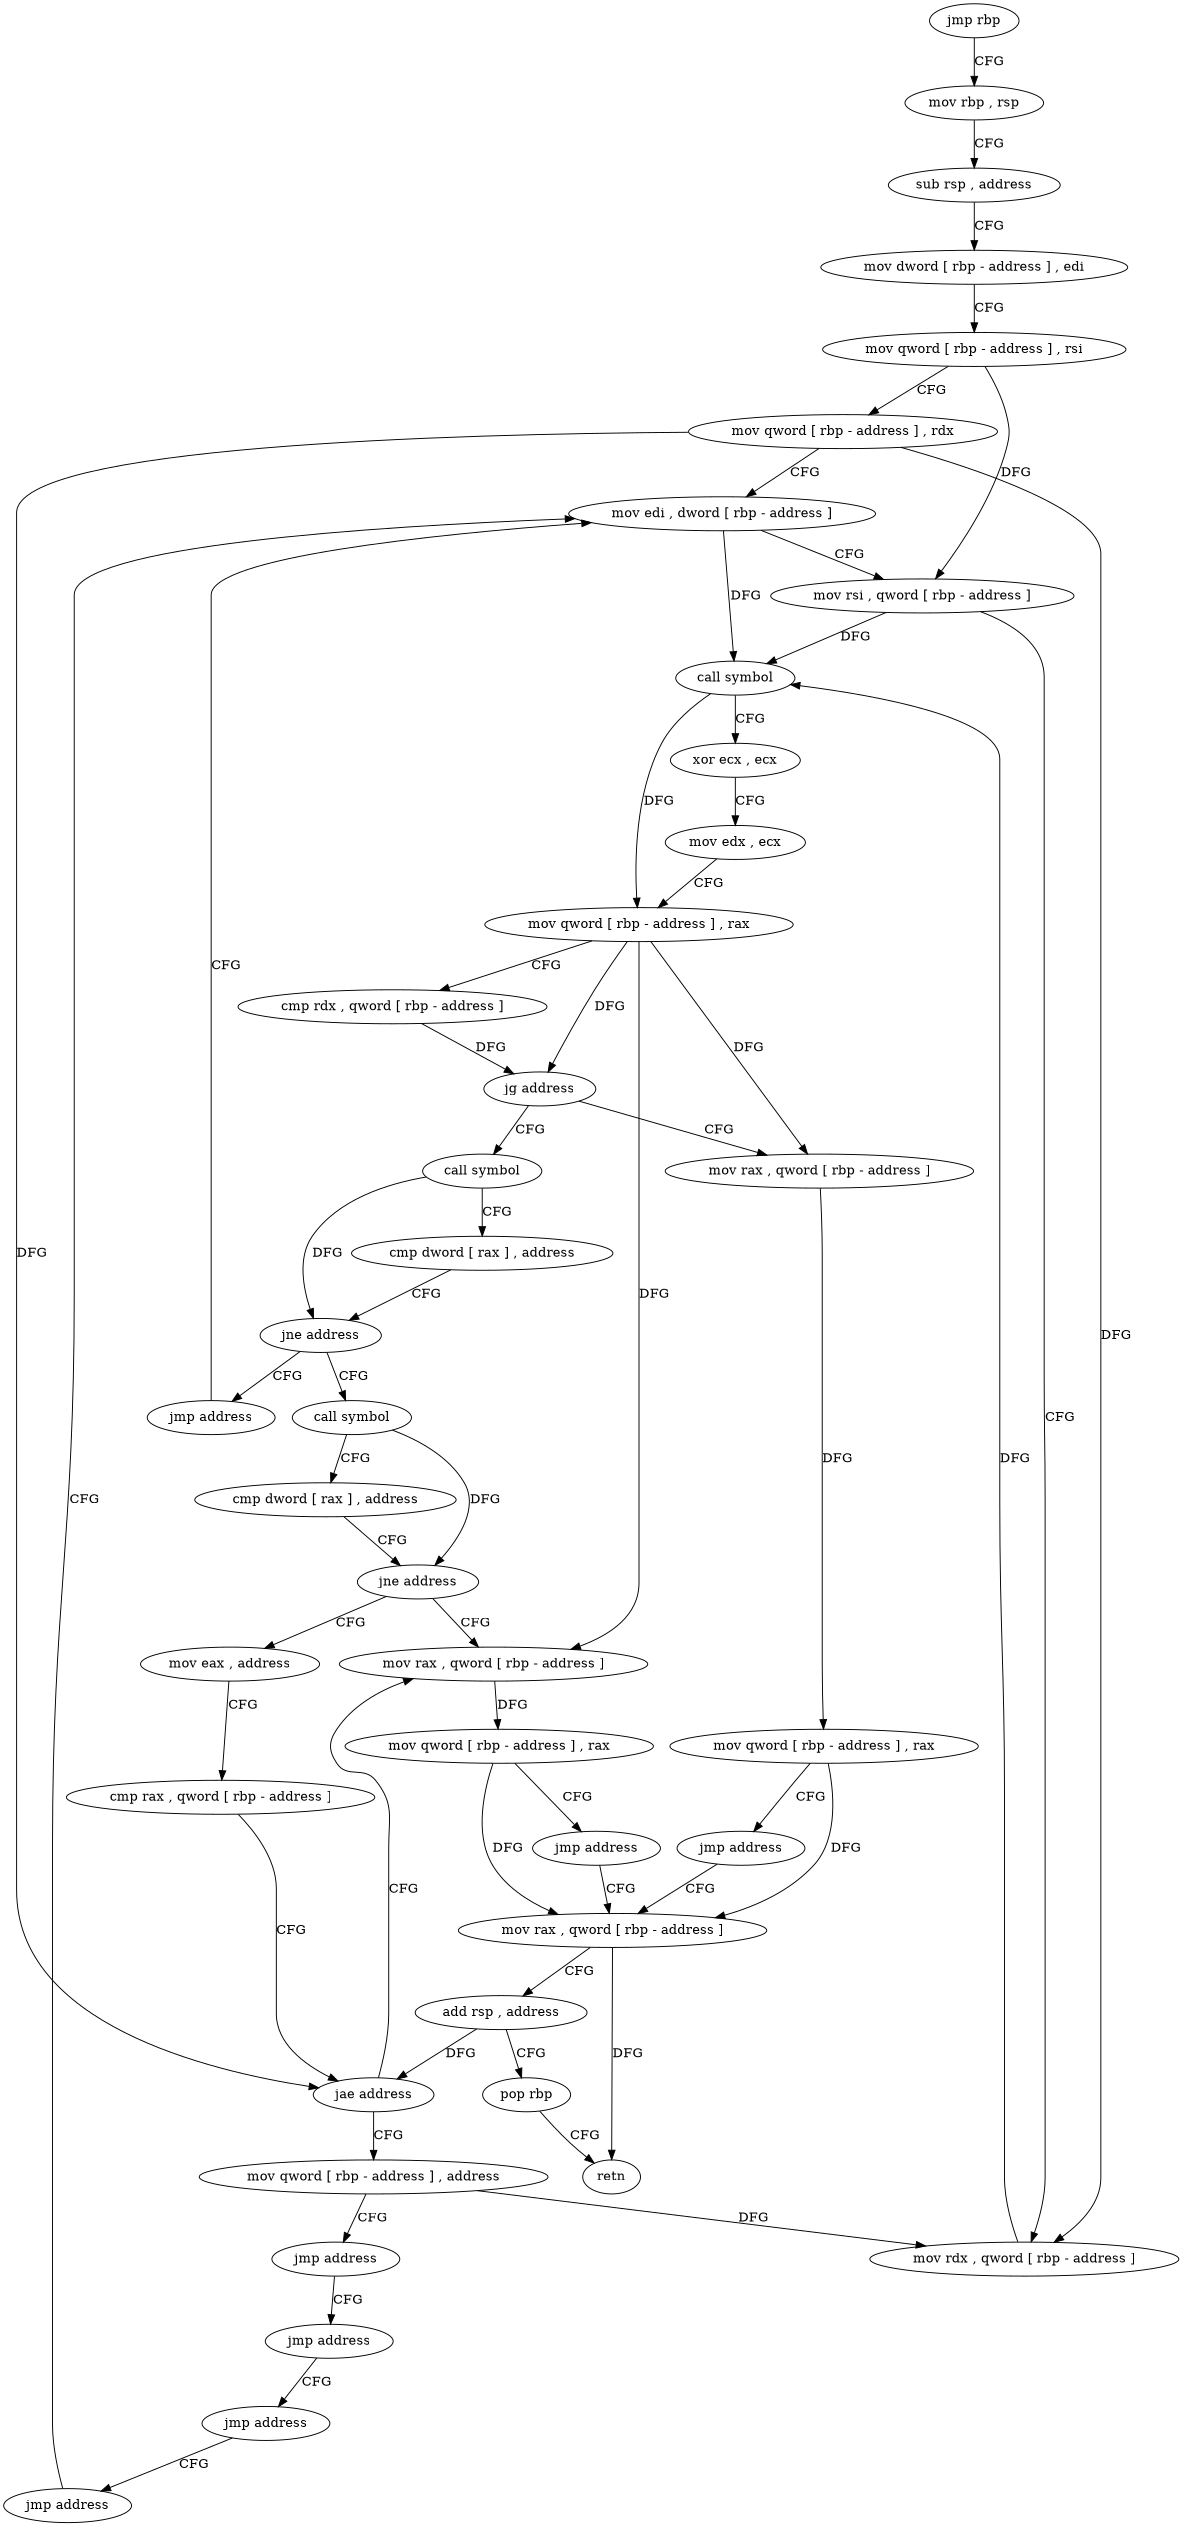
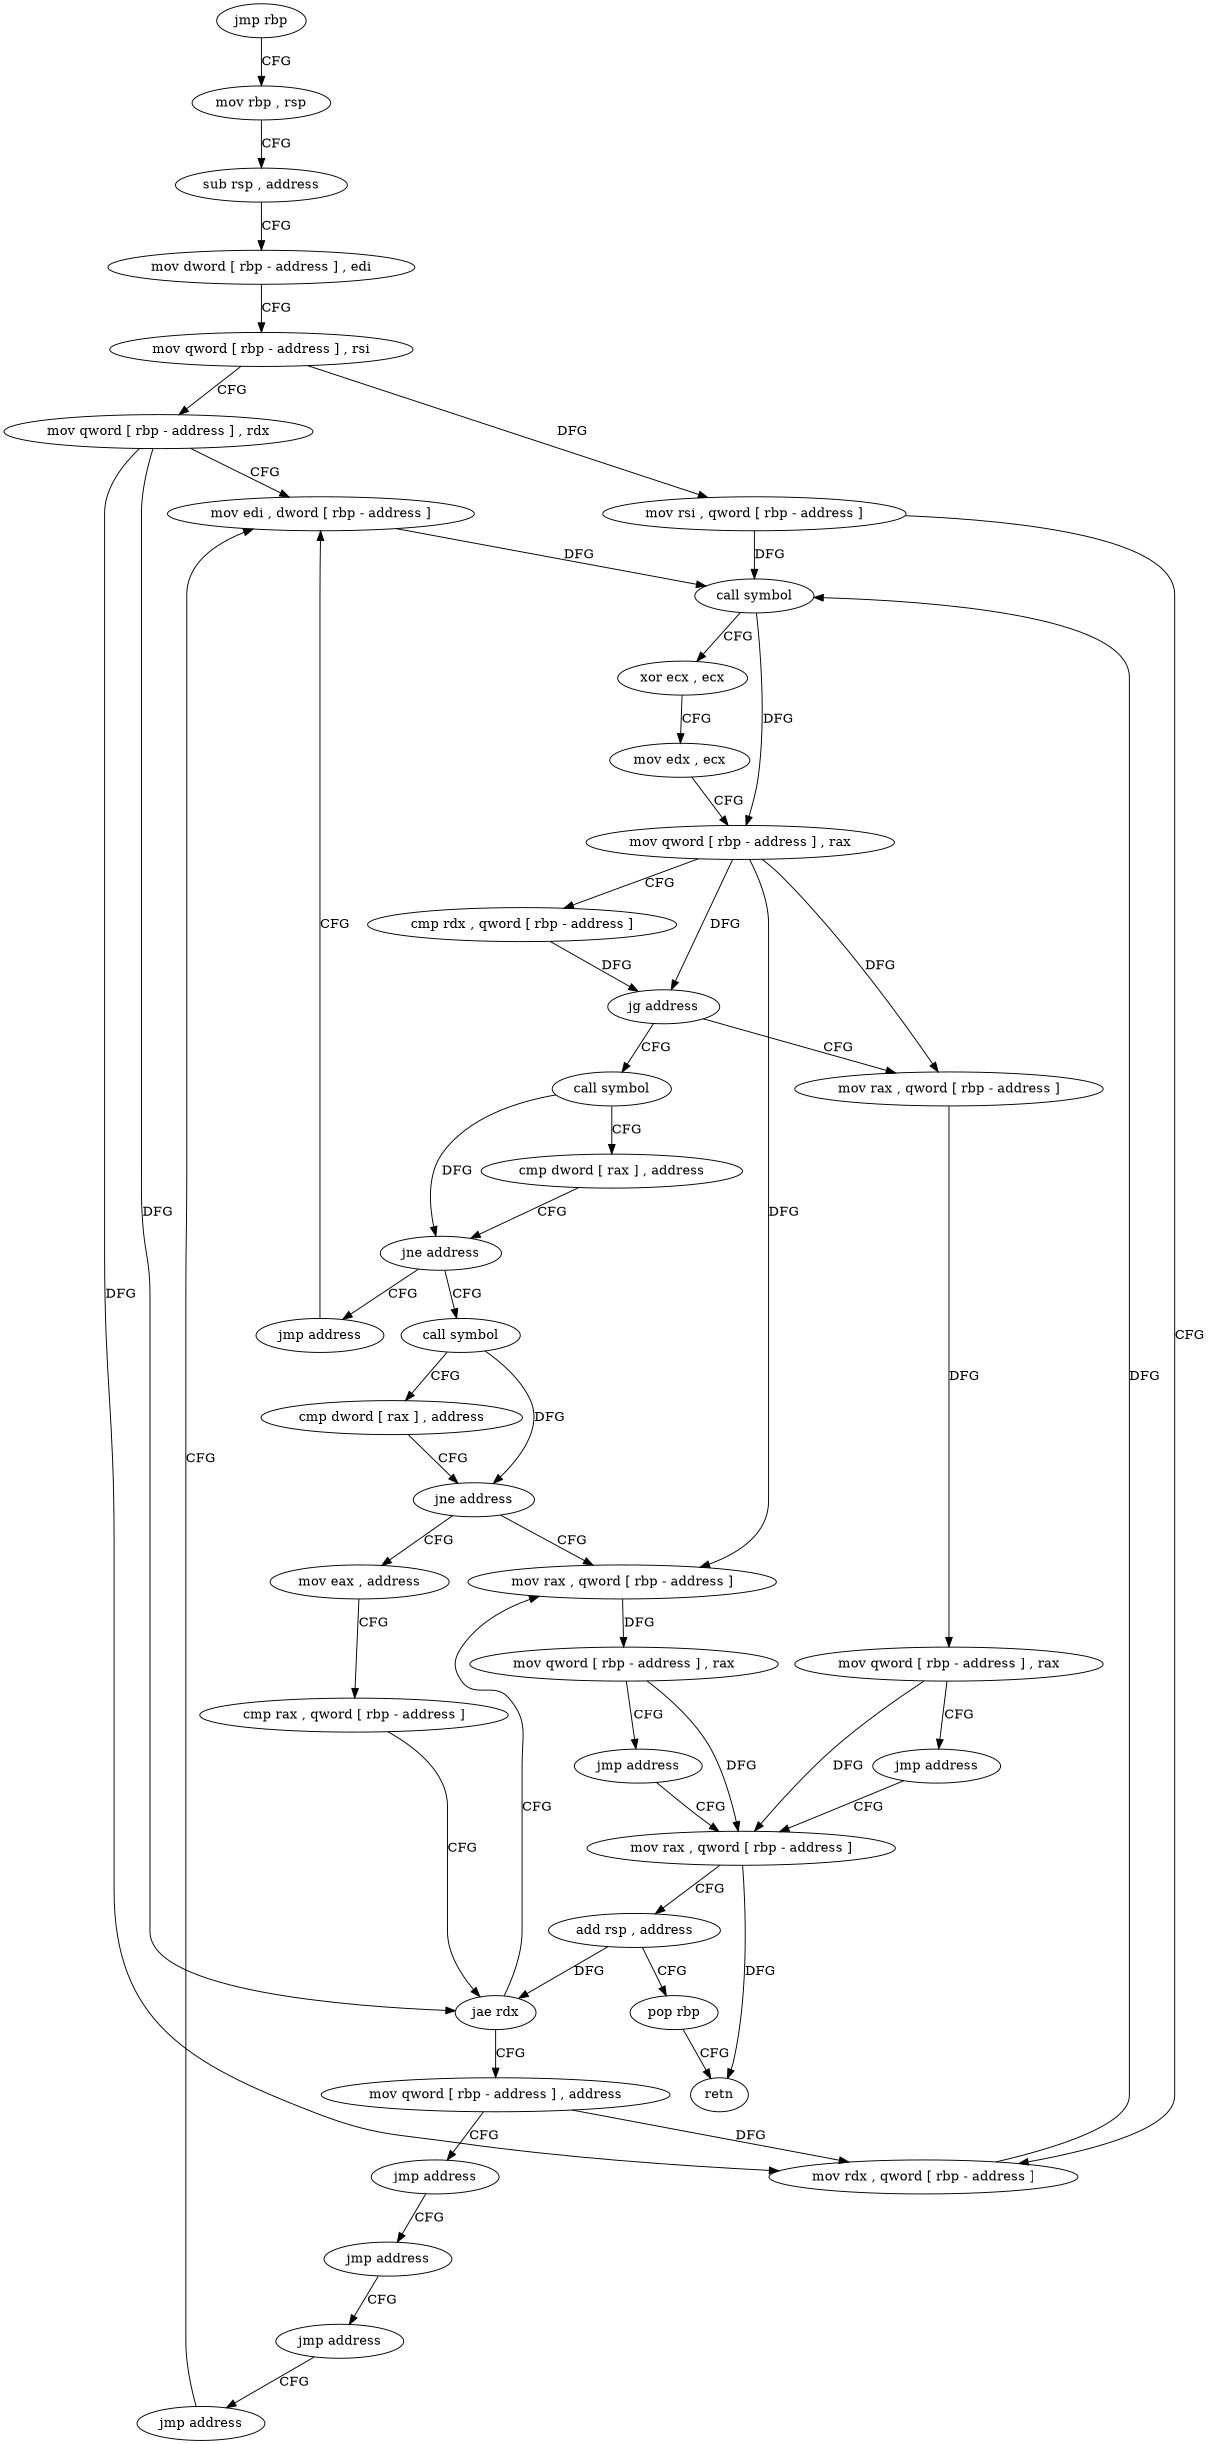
(818, 553) -> none
(374, 2095) -> (496, 2013)
